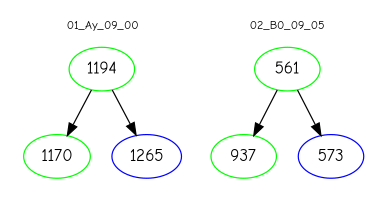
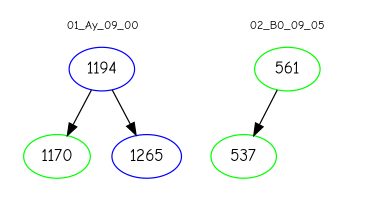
(102, 69) -> (102, 69)
(244, 156) -> (244, 156)
(331, 156) -> none
